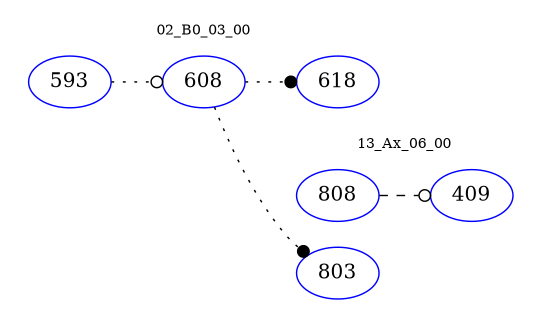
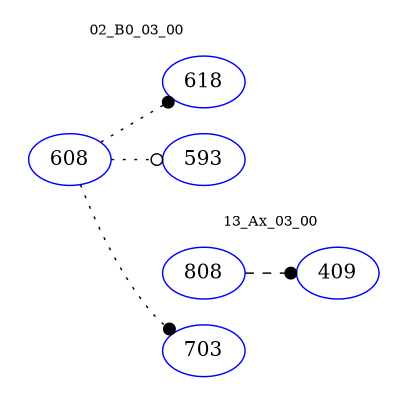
(131, 82) -> (131, 160)
(405, 144) -> (271, 222)
(399, 196) -> (265, 273)
(338, 273) -> (204, 351)
